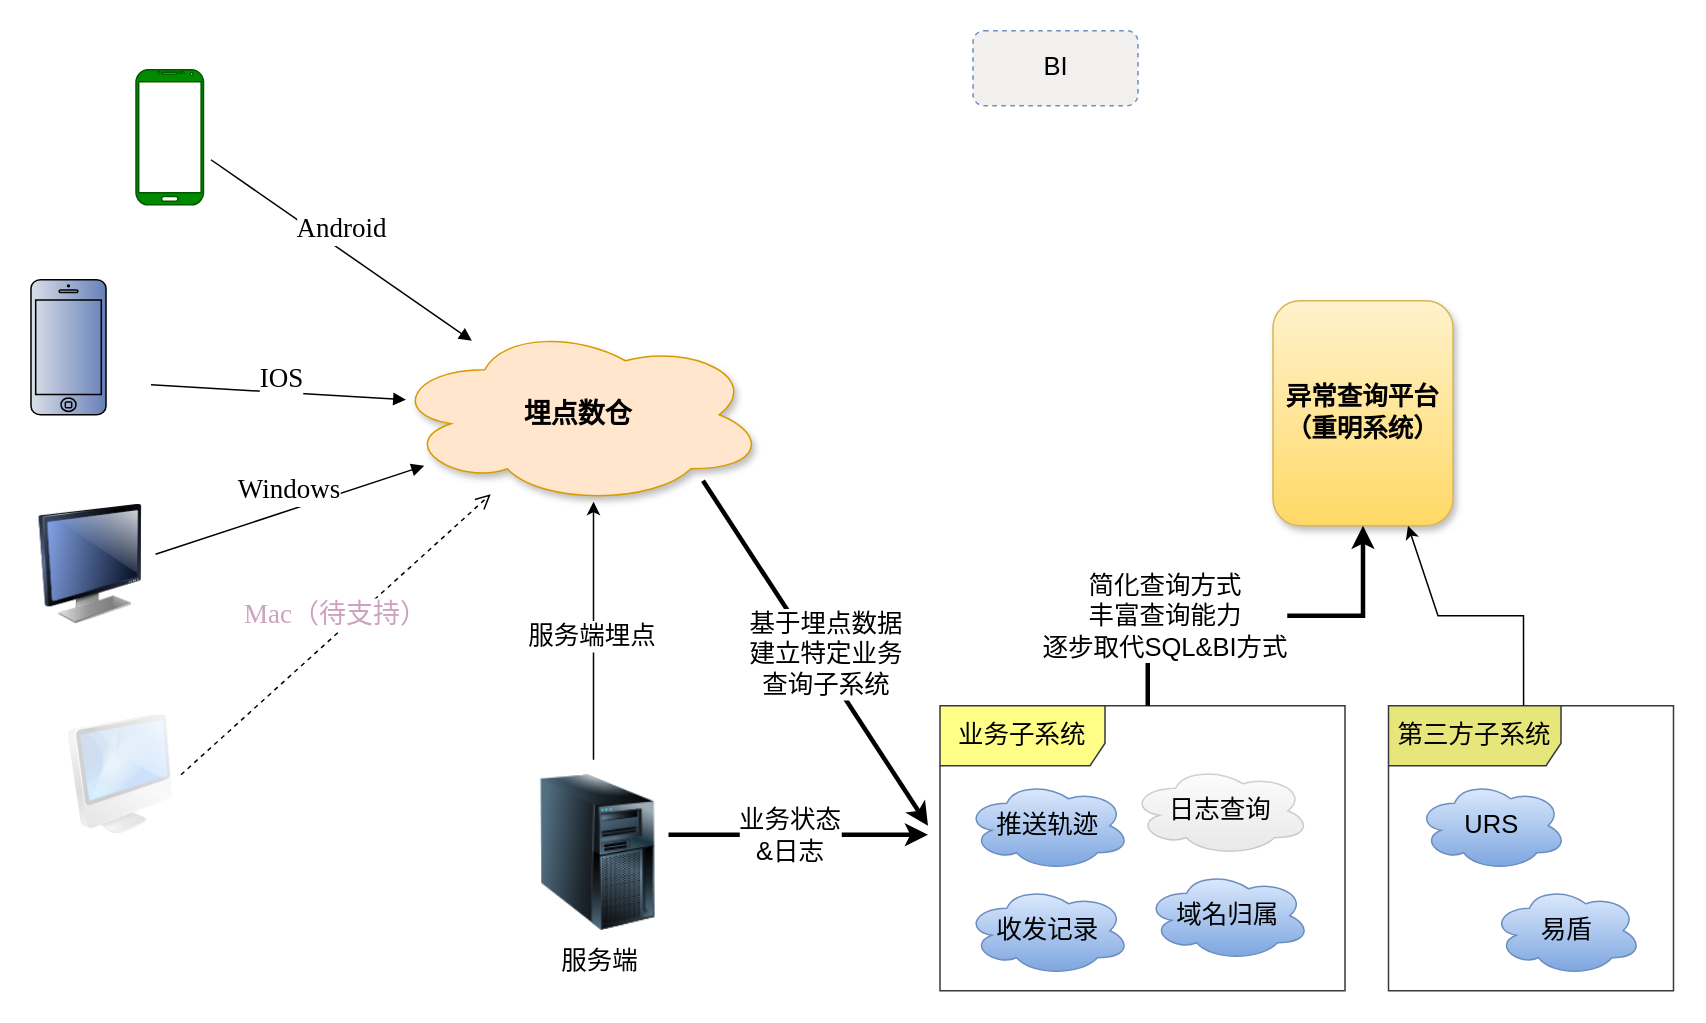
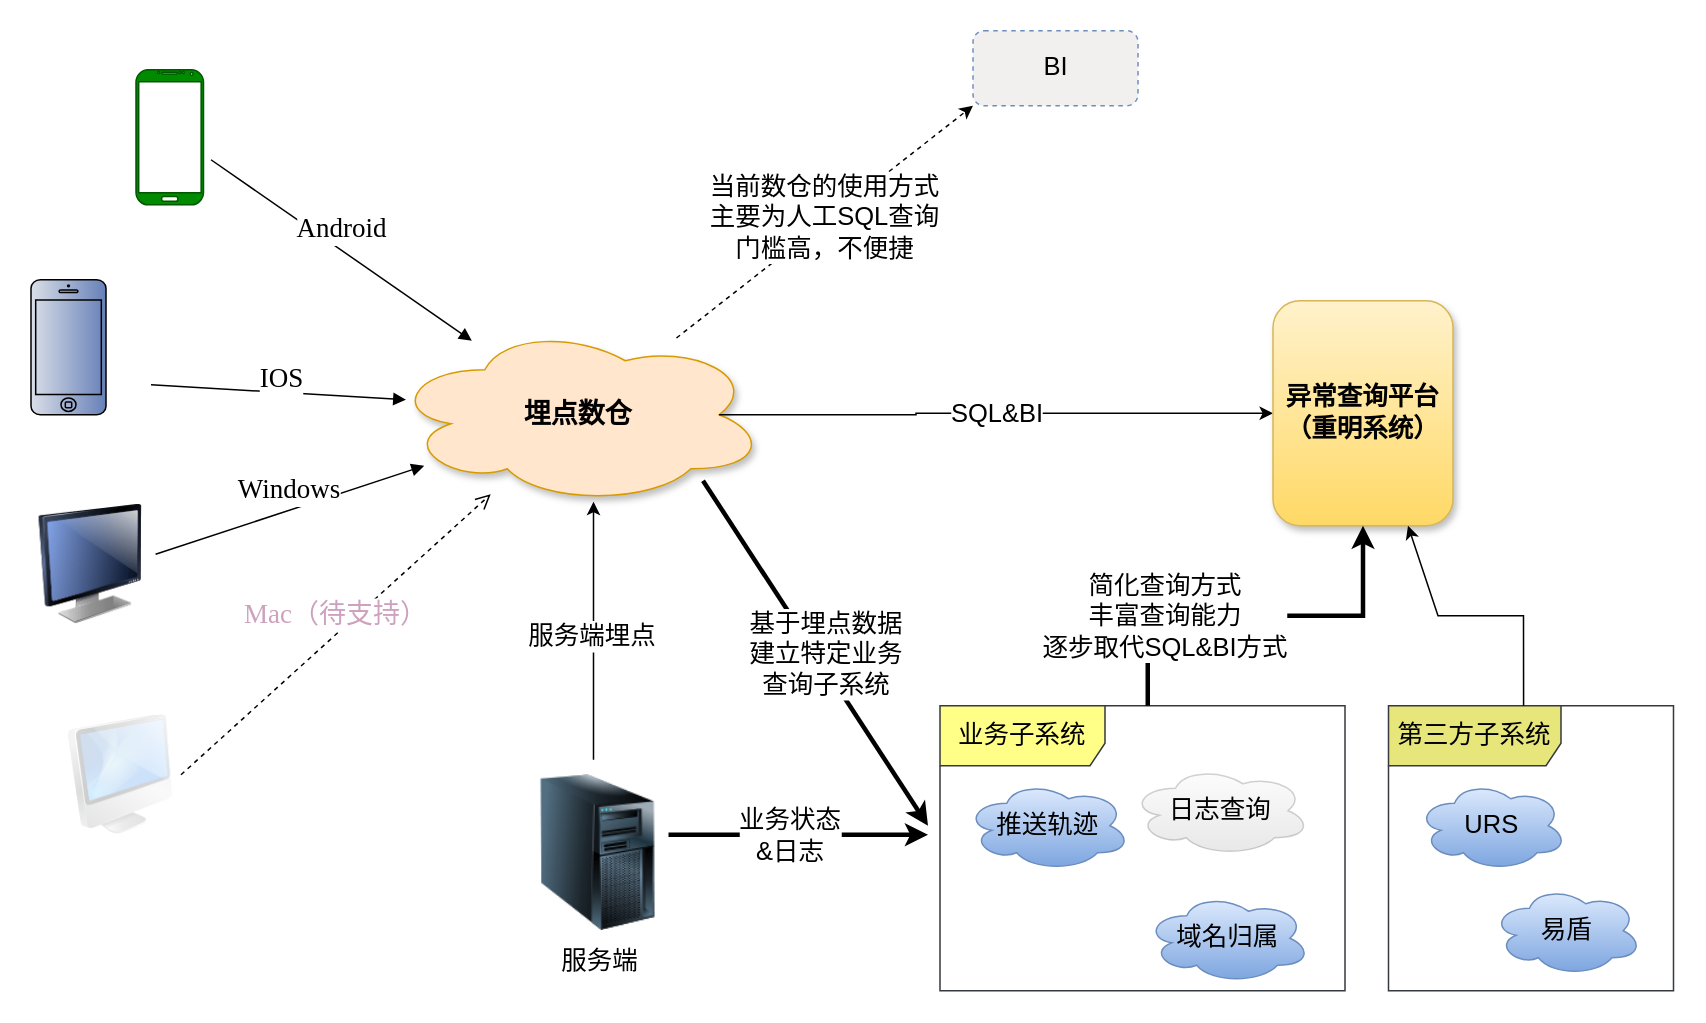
none -> (742, 287)
none -> (1132, 413)
(1228, 916) -> (1228, 938)
(1048, 931) -> none
